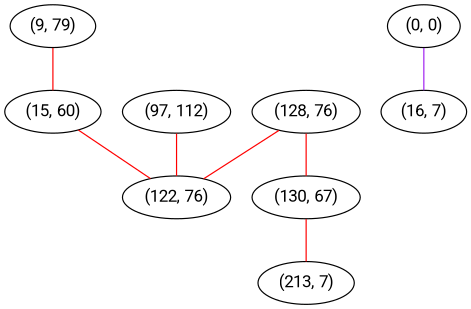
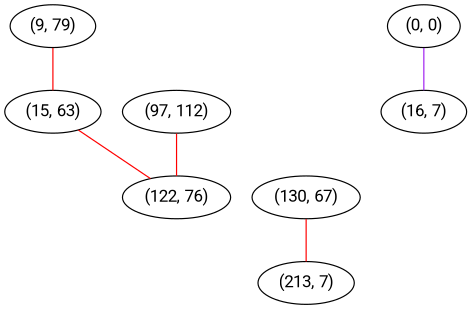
(53, 112) -> (53, 112)
(306, 112) -> none
